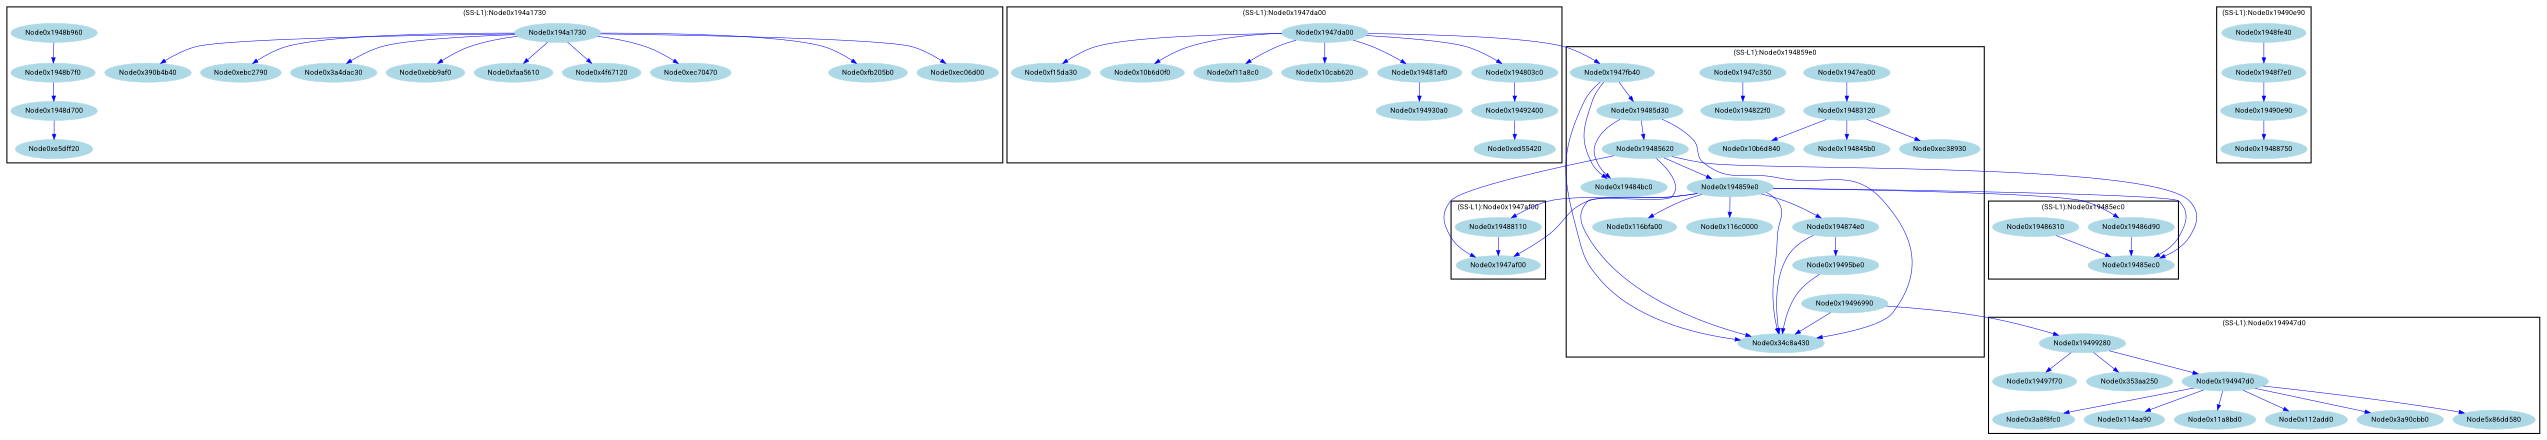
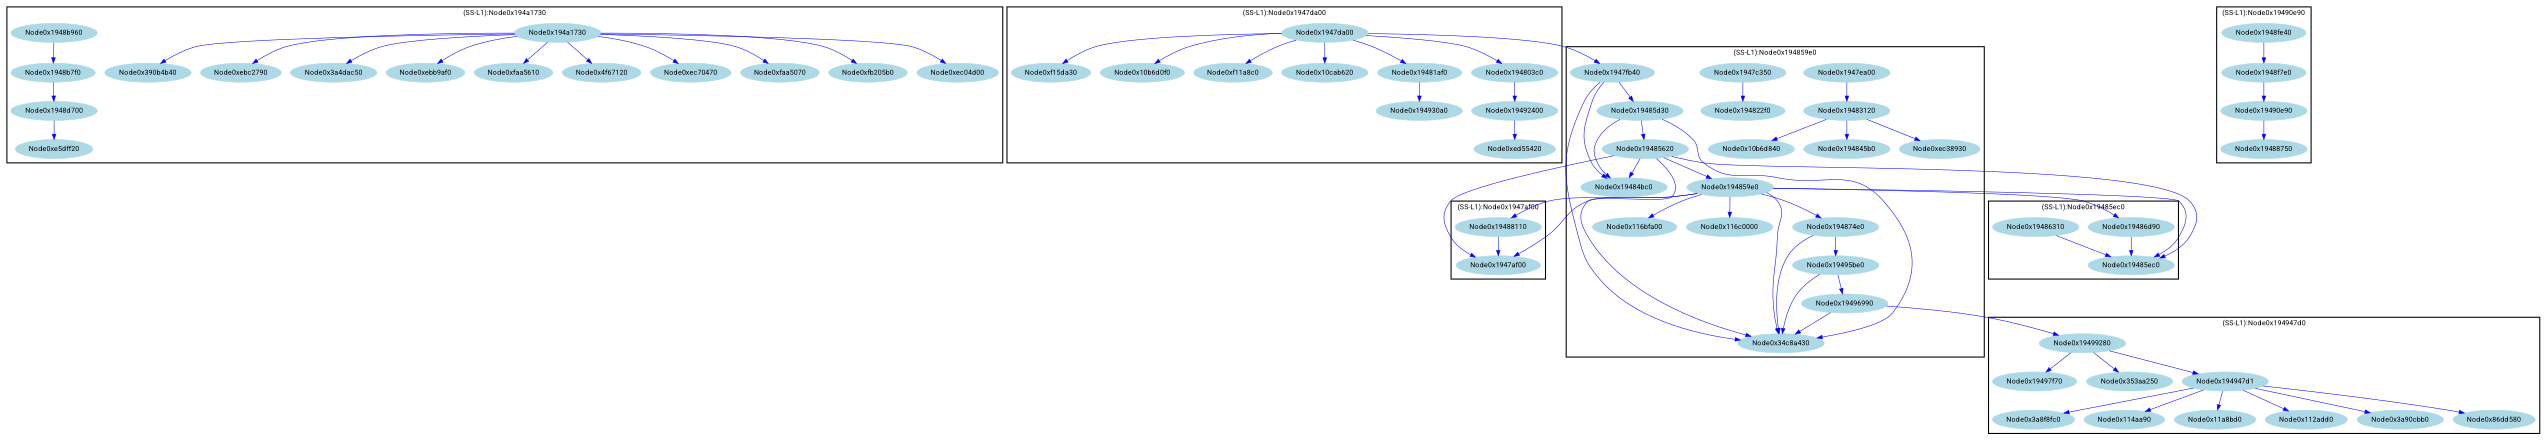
(334, 73) -> (334, 73)
none -> (780, 73)
(958, 73) -> (958, 73)
none -> (1636, 166)
none -> (1840, 282)
(2225, 381) -> (2225, 381)
(2494, 420) -> (2494, 420)
